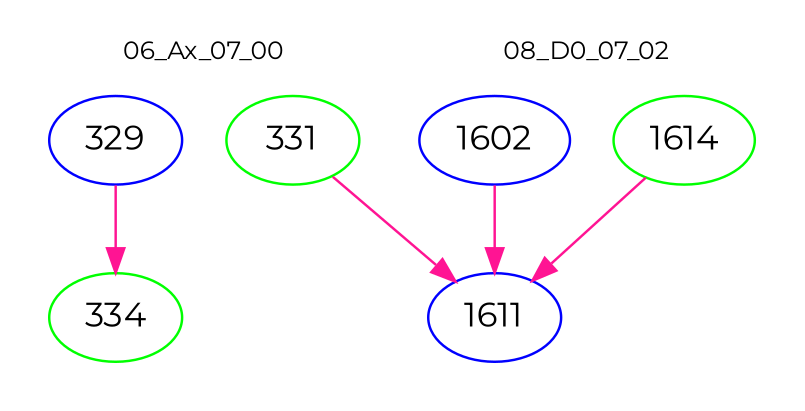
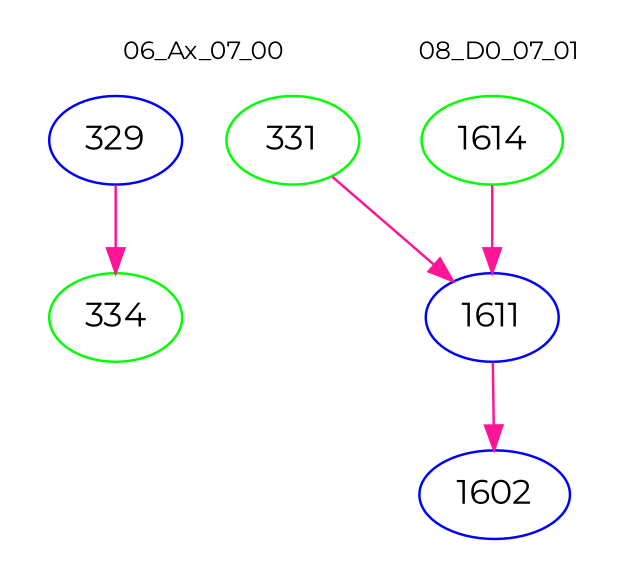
(587, 53) -> (500, 53)
(495, 217) -> (493, 394)
